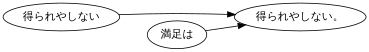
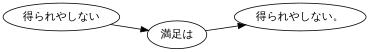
(173, 14) -> (126, 27)
